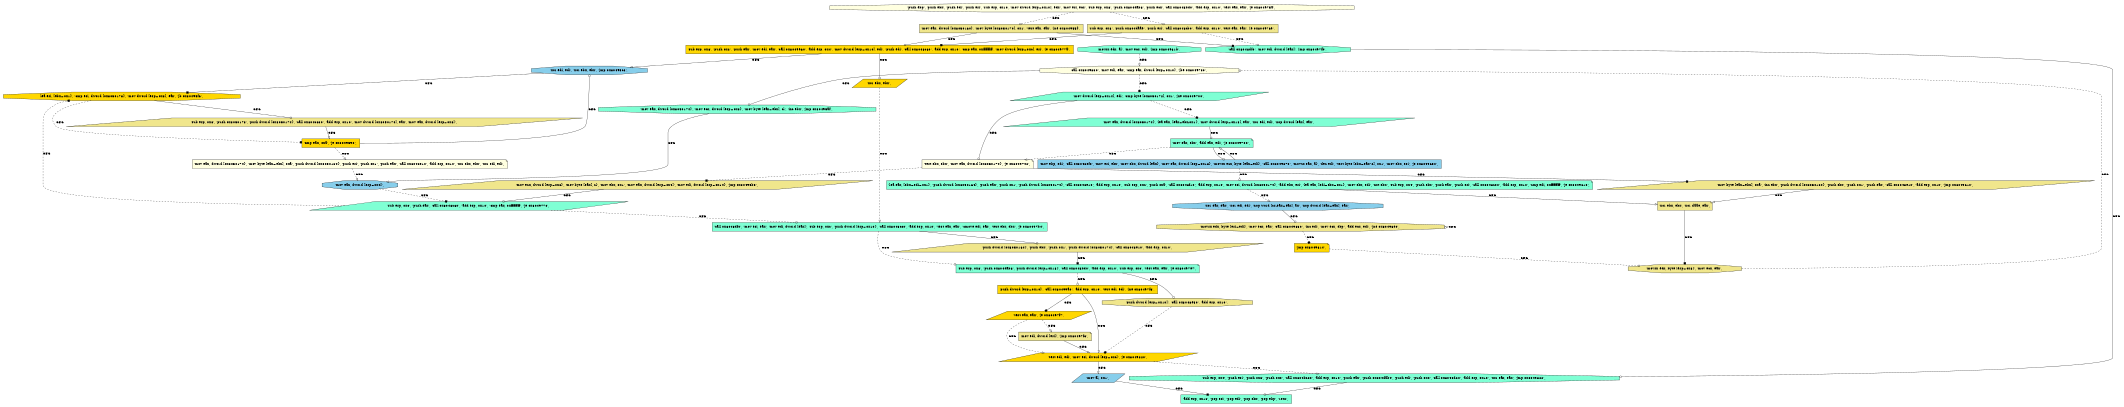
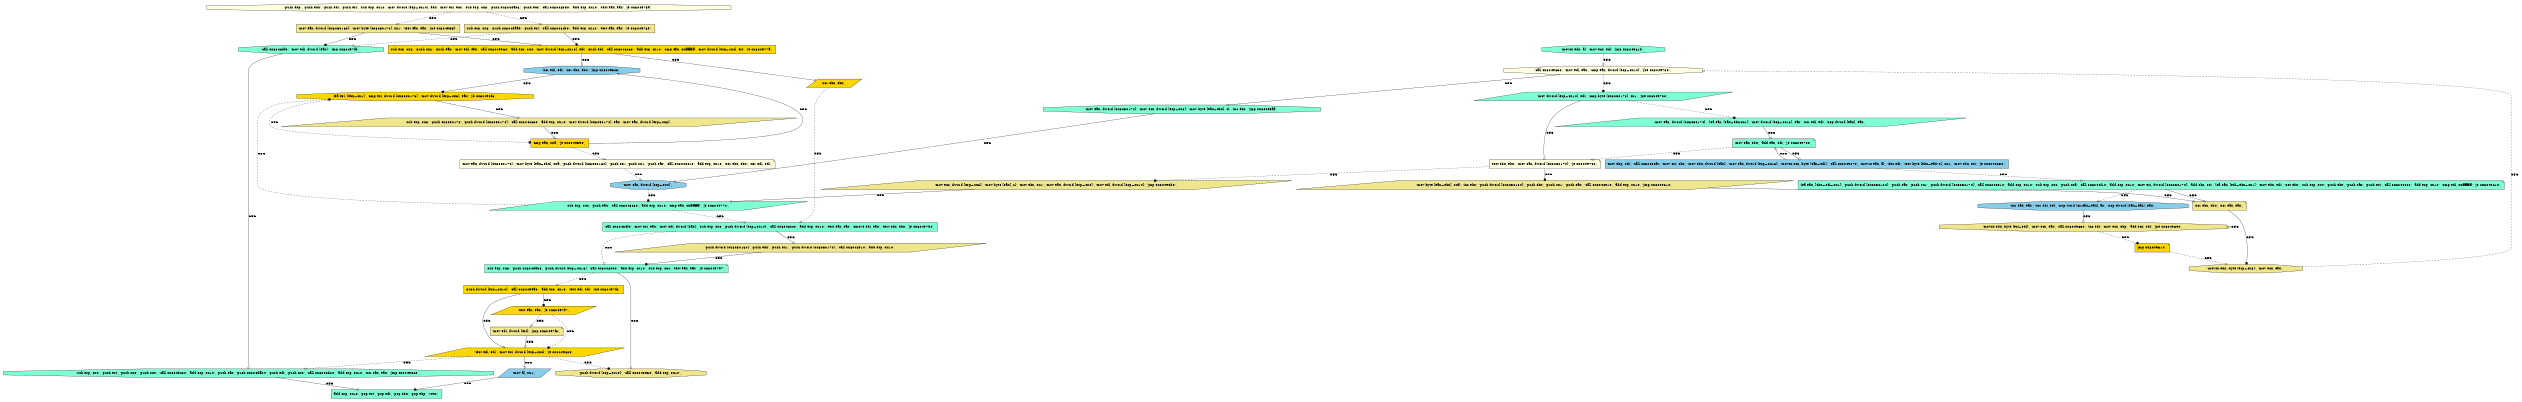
(1685, 206) -> (2220, 206)
(1139, 329) -> (577, 362)
(1010, 342) -> (567, 332)
